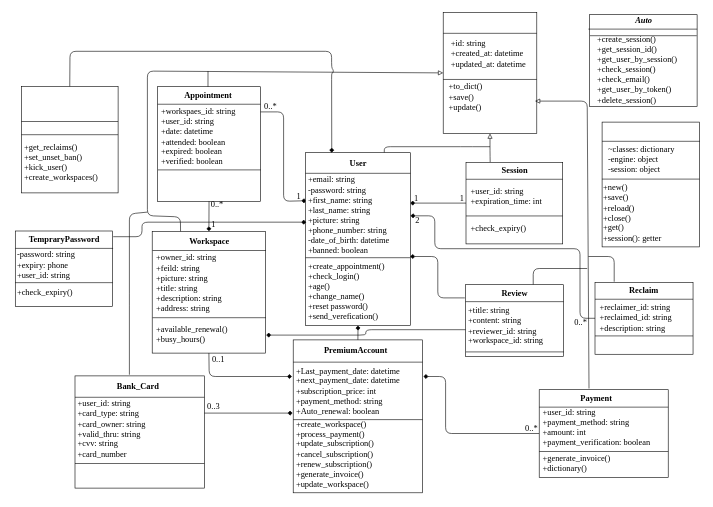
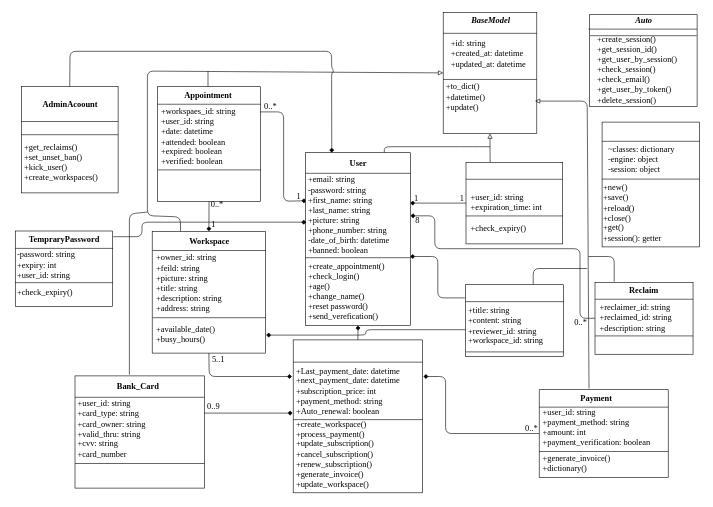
none -> (490, 21)
(466, 98) -> (466, 98)
none -> (70, 105)
(514, 171) -> none
(515, 197) -> (515, 203)
(418, 221) -> (418, 221)
(49, 266) -> (49, 266)
(514, 293) -> none
(193, 335) -> (188, 335)
(356, 351) -> none
(218, 360) -> (218, 360)
(214, 407) -> (214, 407)
